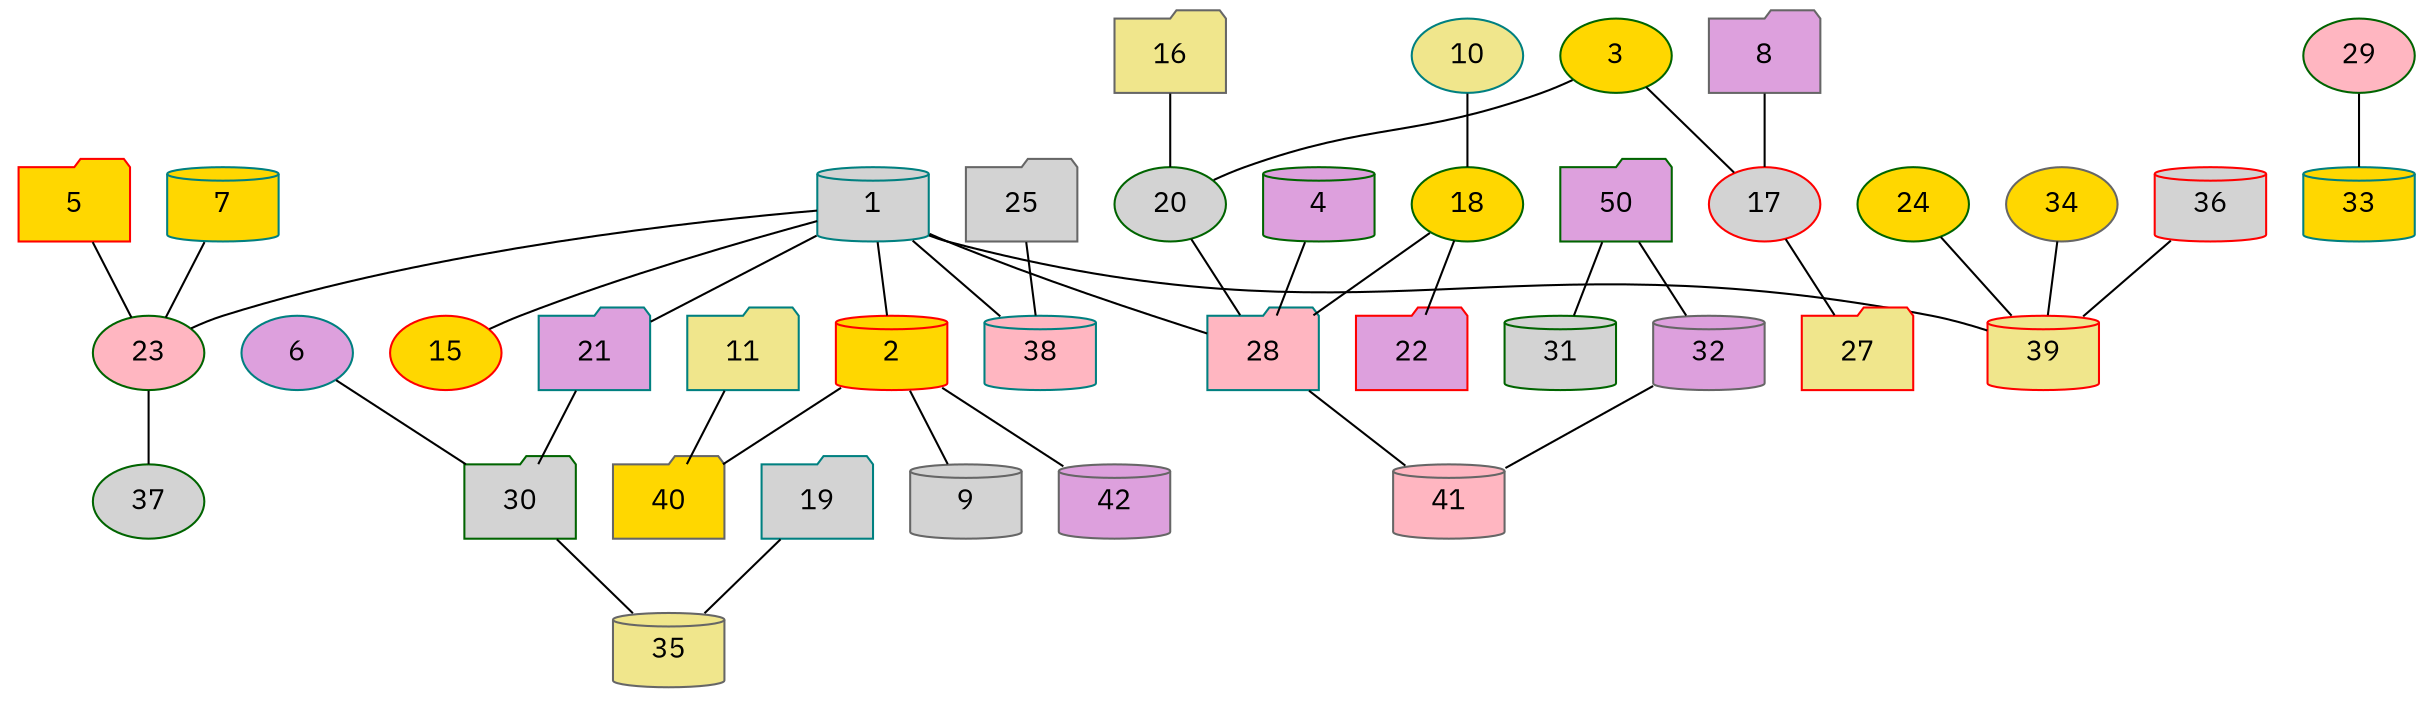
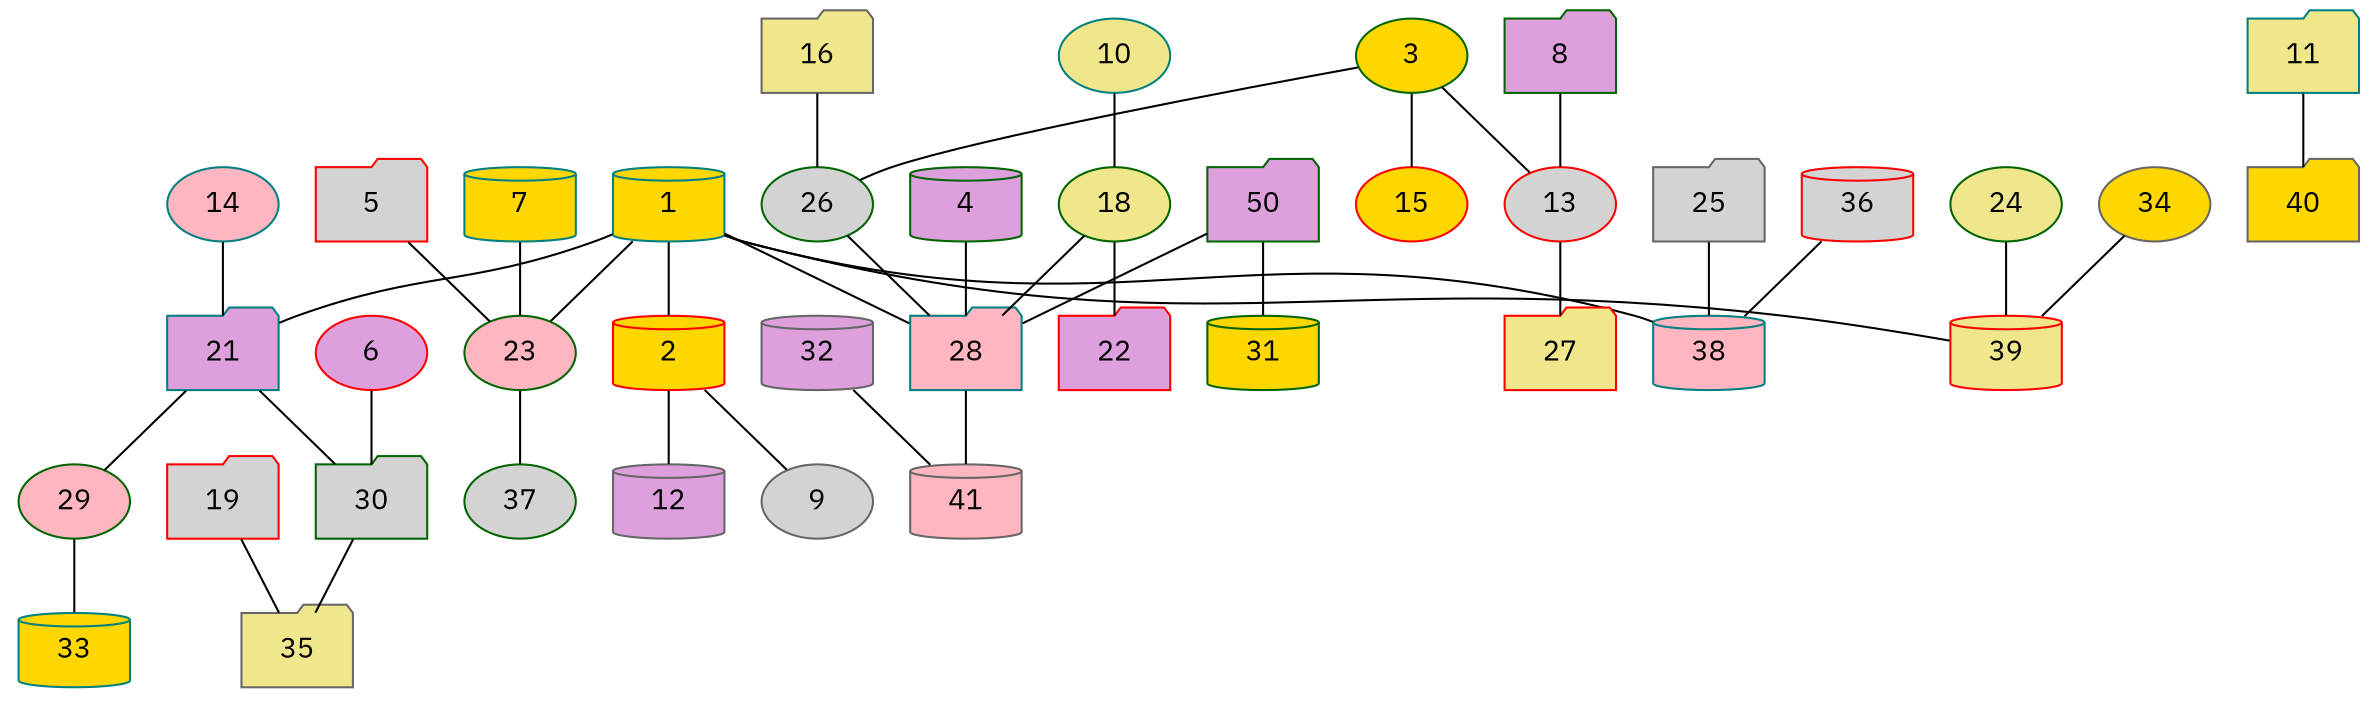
(1765, 56) -> (1560, 56)
(74, 204) -> (371, 204)
none -> (223, 204)
(873, 204) -> (669, 204)
(1170, 204) -> (817, 204)
(1467, 204) -> (1114, 204)
(1765, 204) -> (1560, 204)
(1913, 204) -> (2006, 204)
(652, 270) -> (1412, 130)
(1658, 271) -> (1138, 267)
(2127, 279) -> (1783, 279)
(297, 353) -> (371, 353)
(1560, 353) -> (1263, 353)
(782, 426) -> none
none -> (145, 430)
(817, 502) -> (223, 502)
(966, 502) -> (817, 502)
(1114, 502) -> (669, 502)
(669, 650) -> (297, 650)
